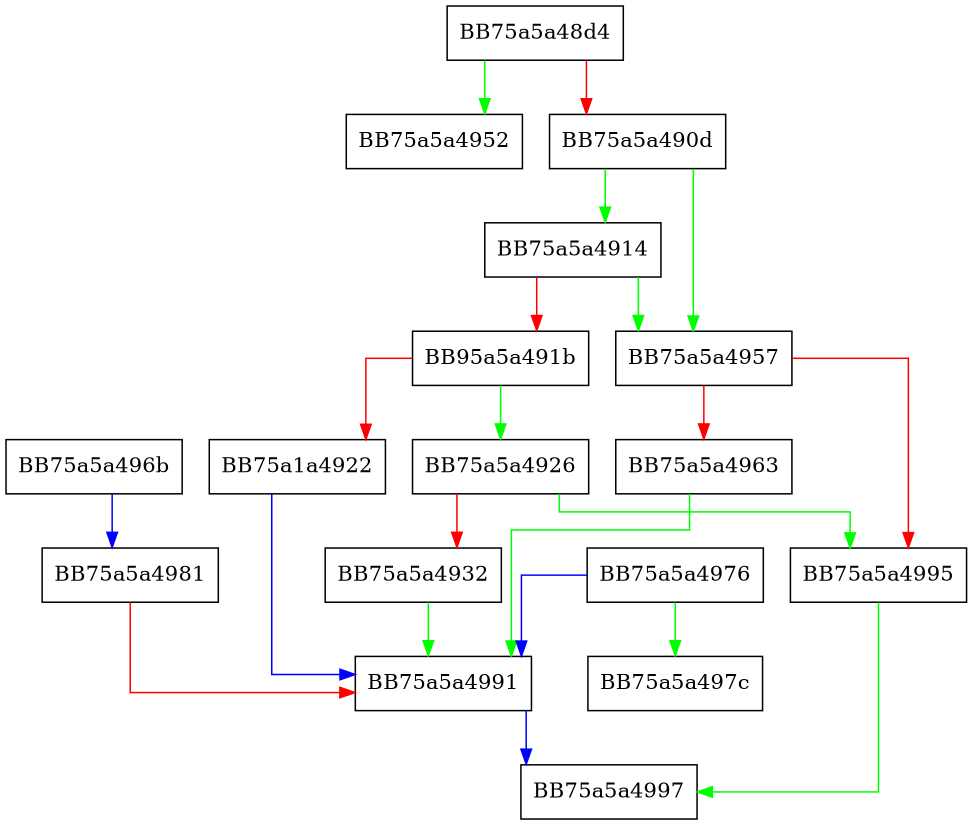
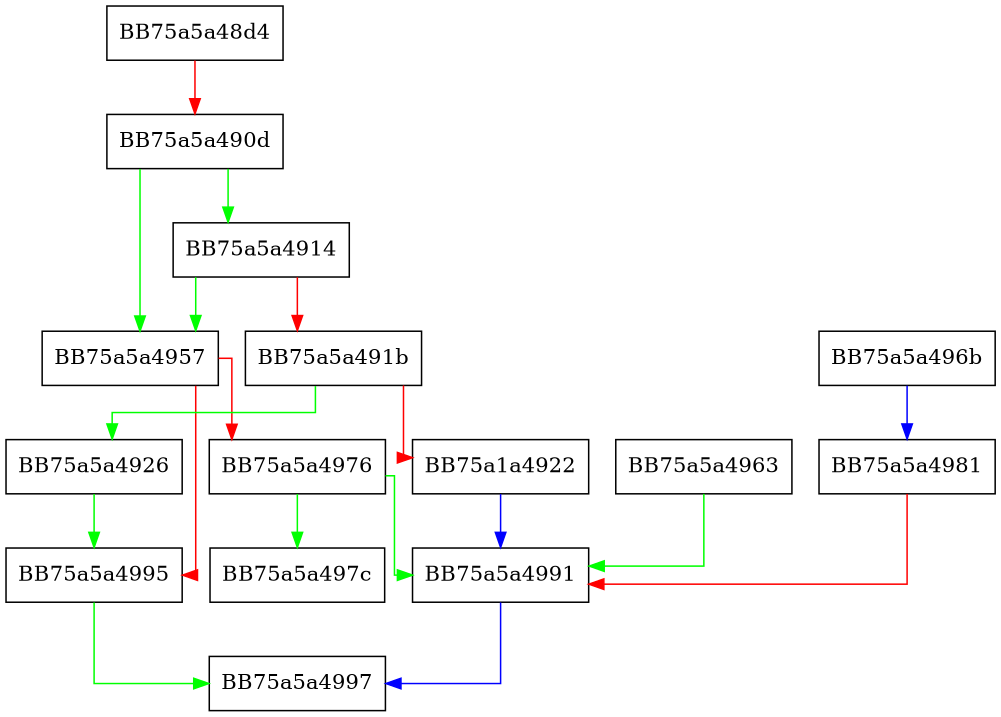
(434, 142) -> none
(501, 358) -> (333, 358)
(704, 405) -> (232, 385)
(413, 575) -> none
(521, 575) -> (394, 522)
